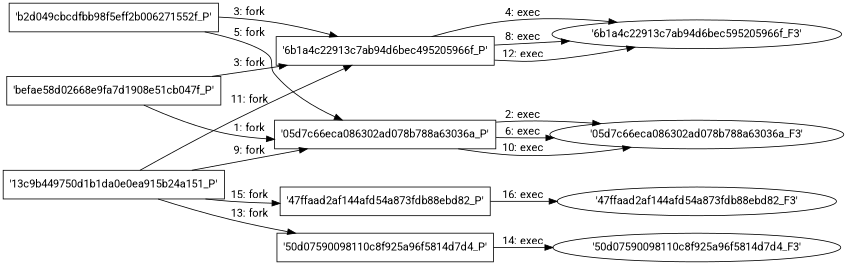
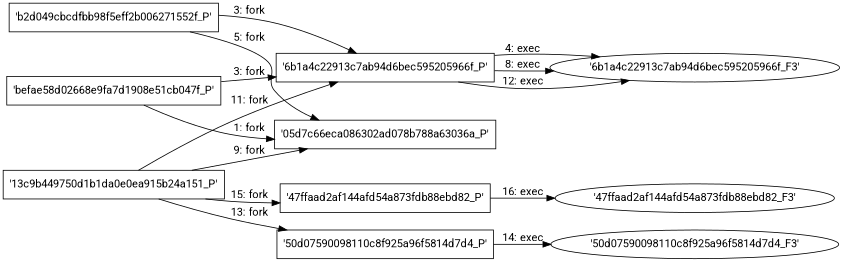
(385, 51) -> (385, 68)
(697, 134) -> none
